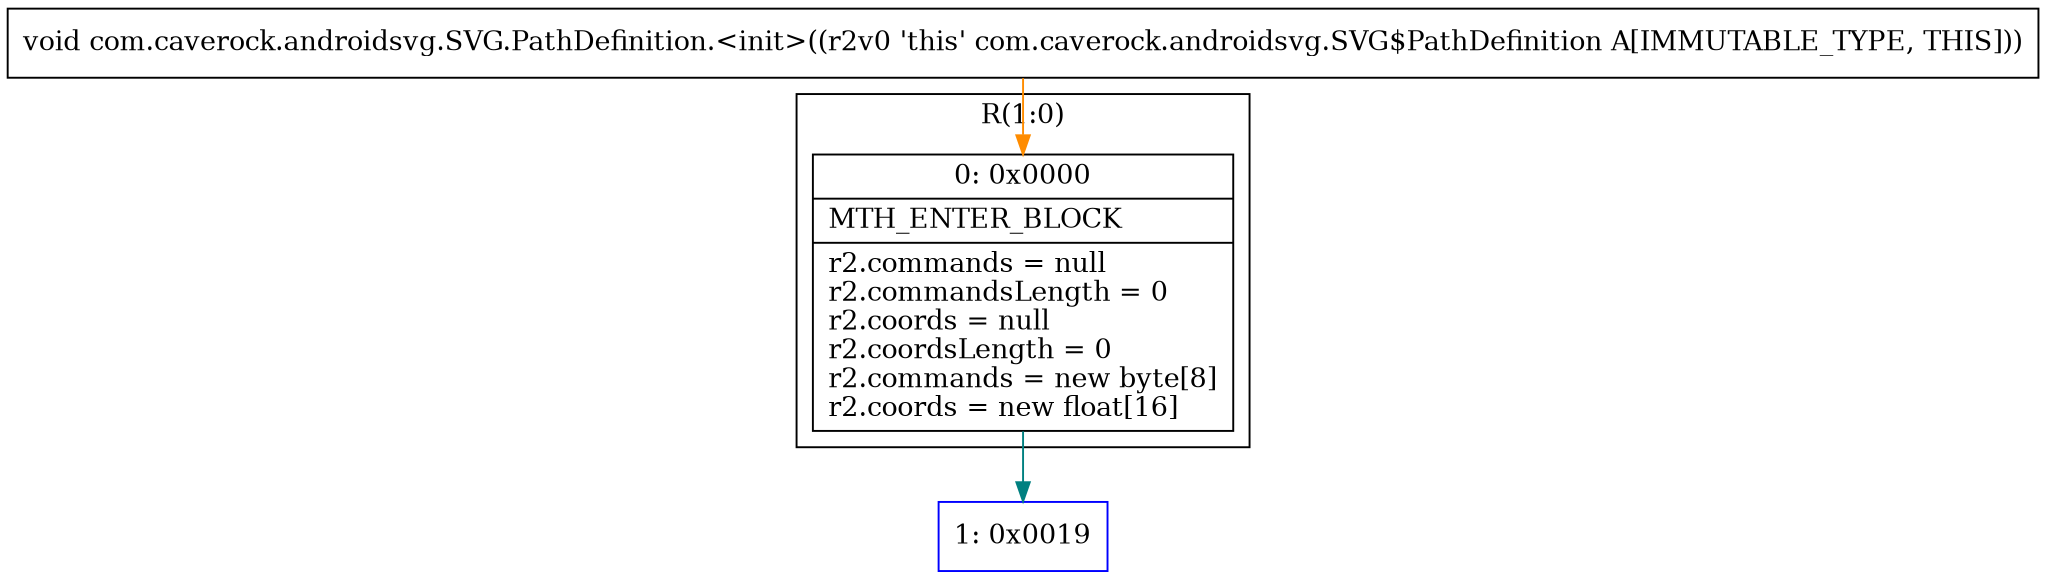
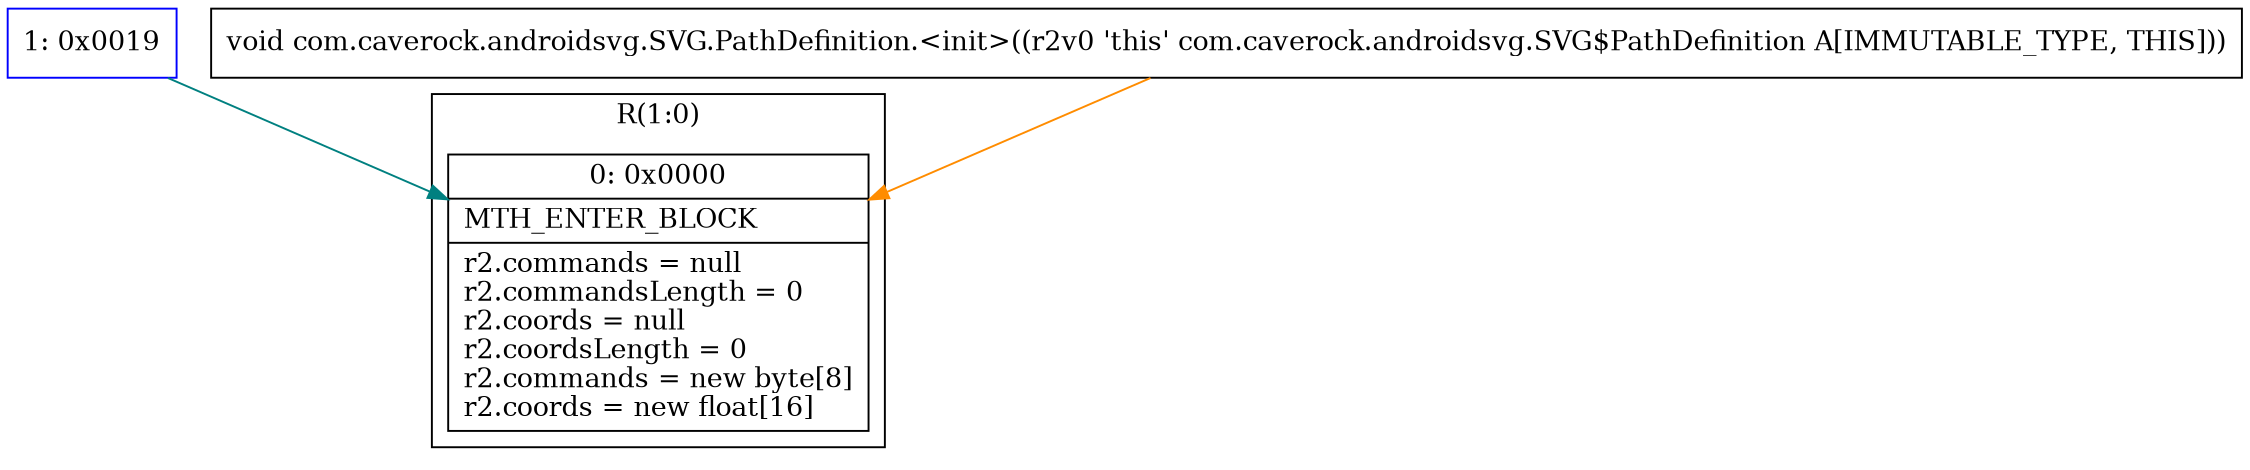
(1023, 459) -> (299, 135)
